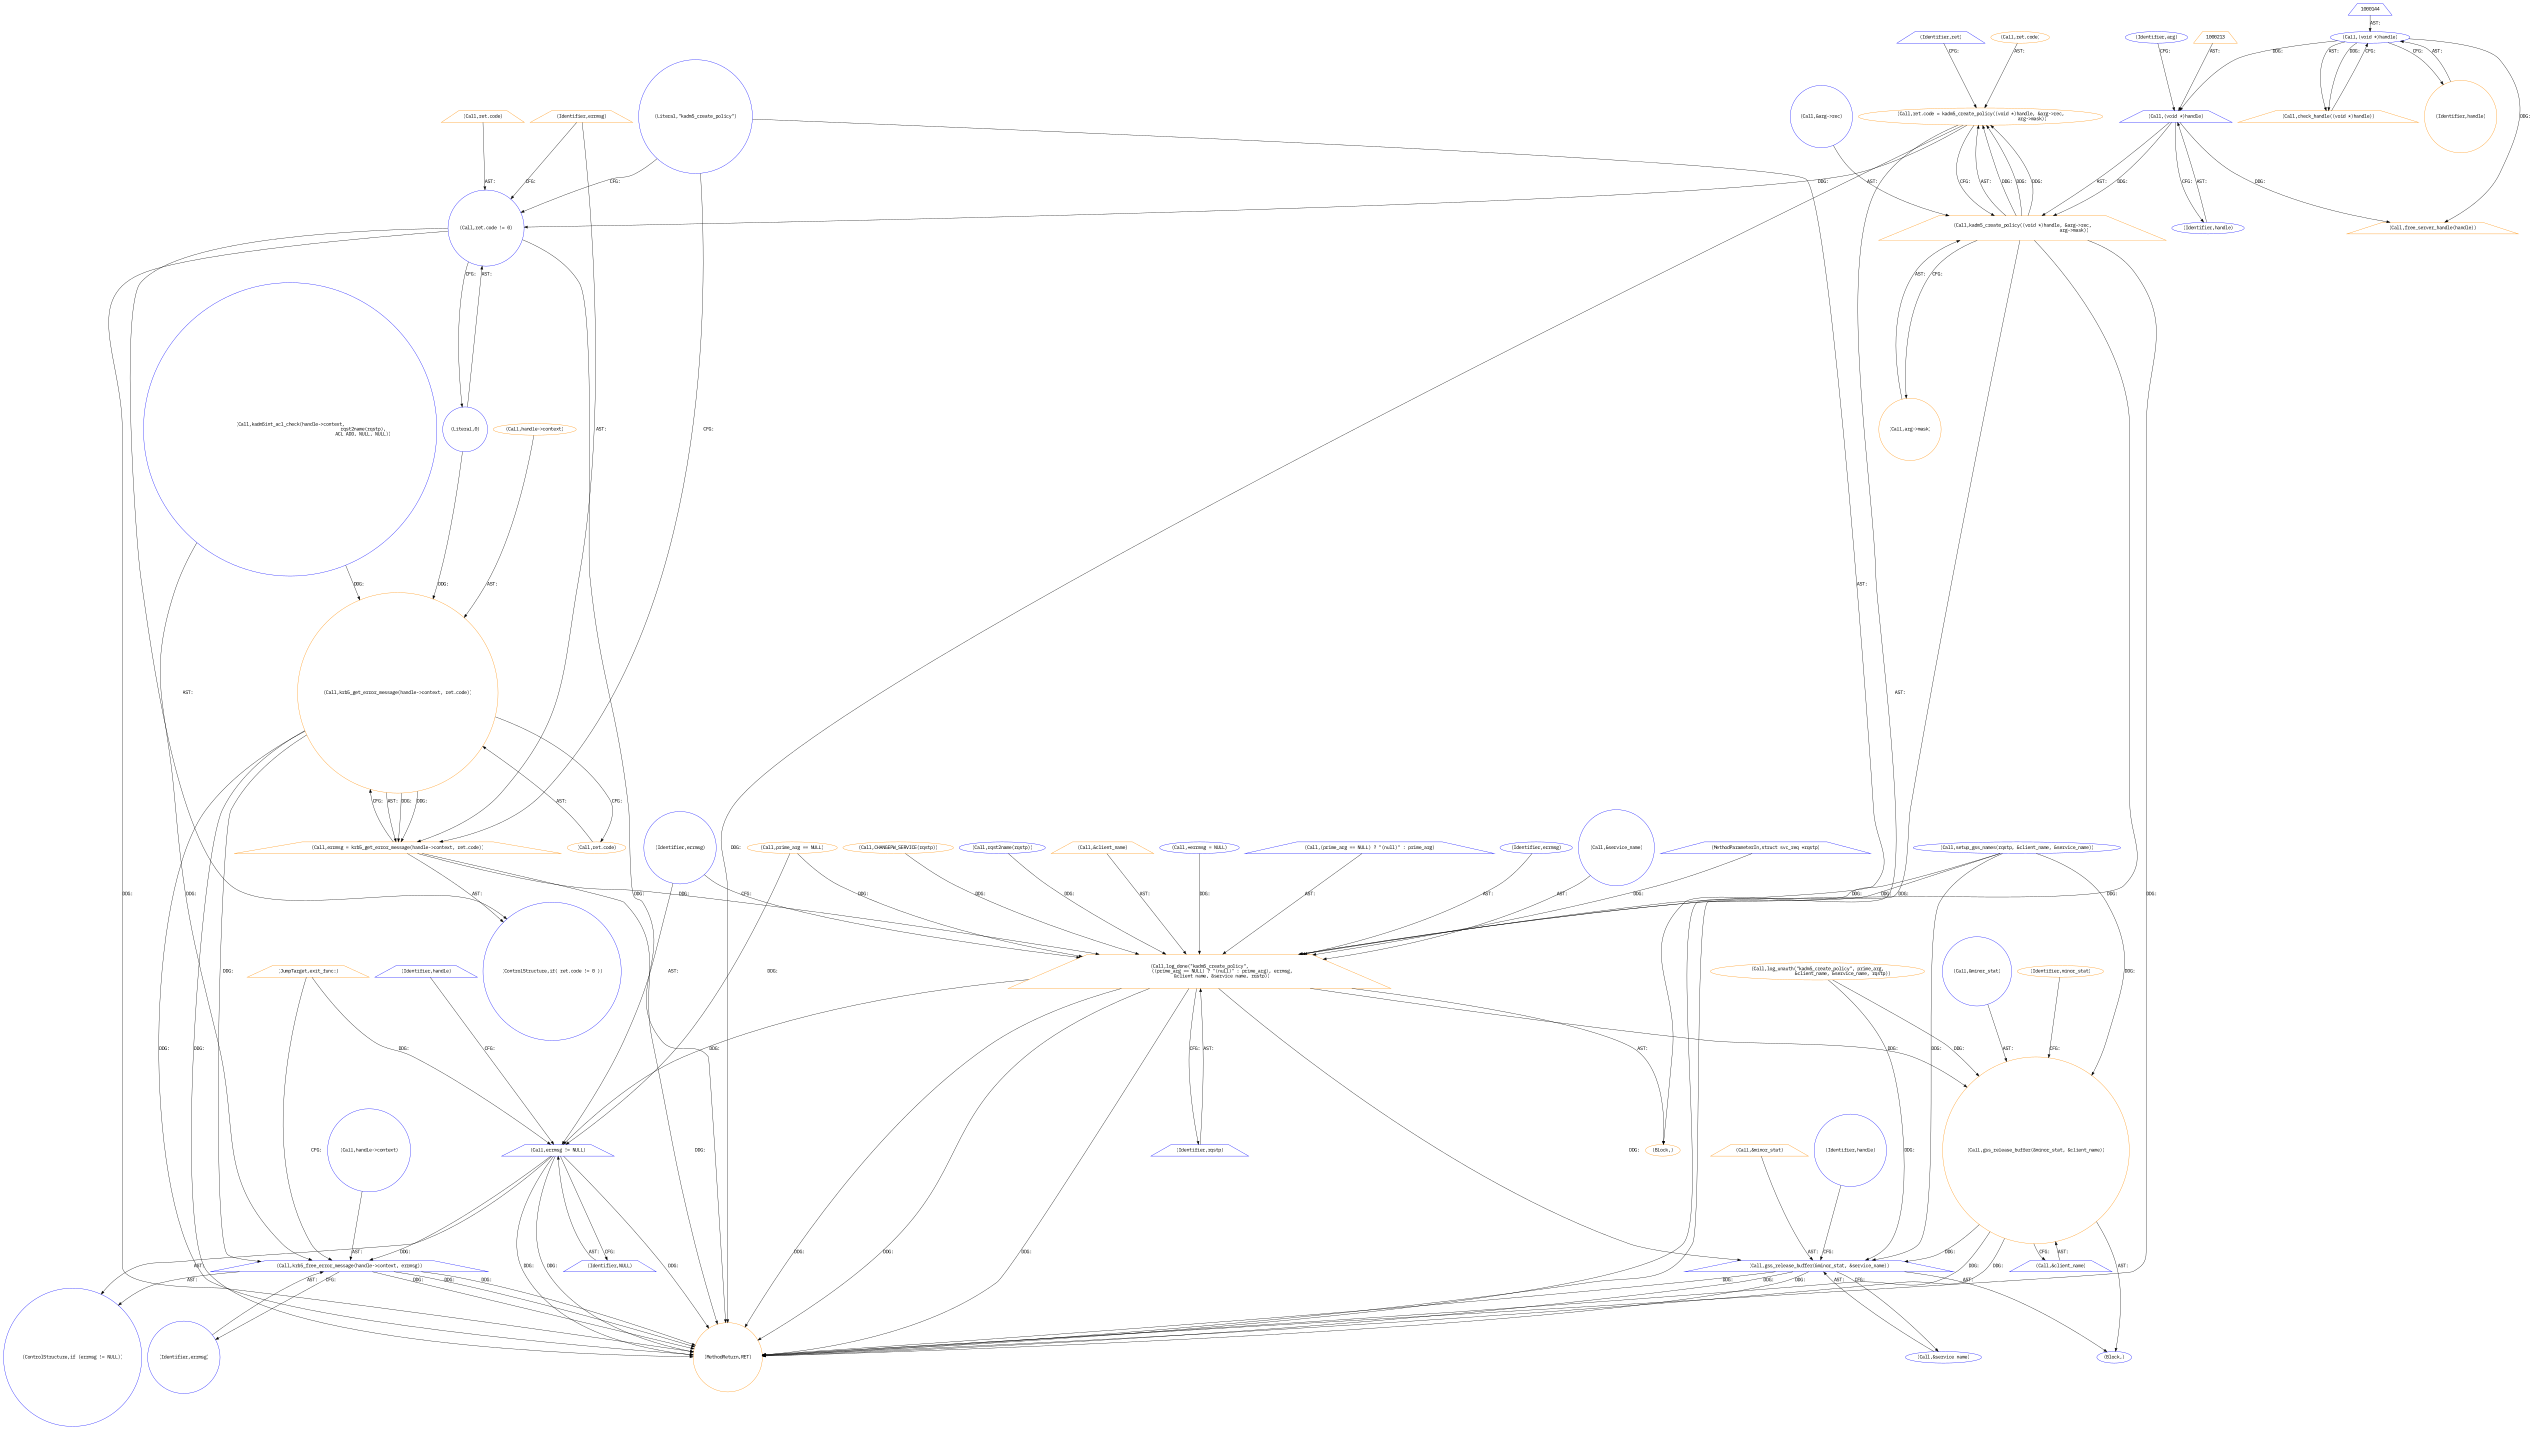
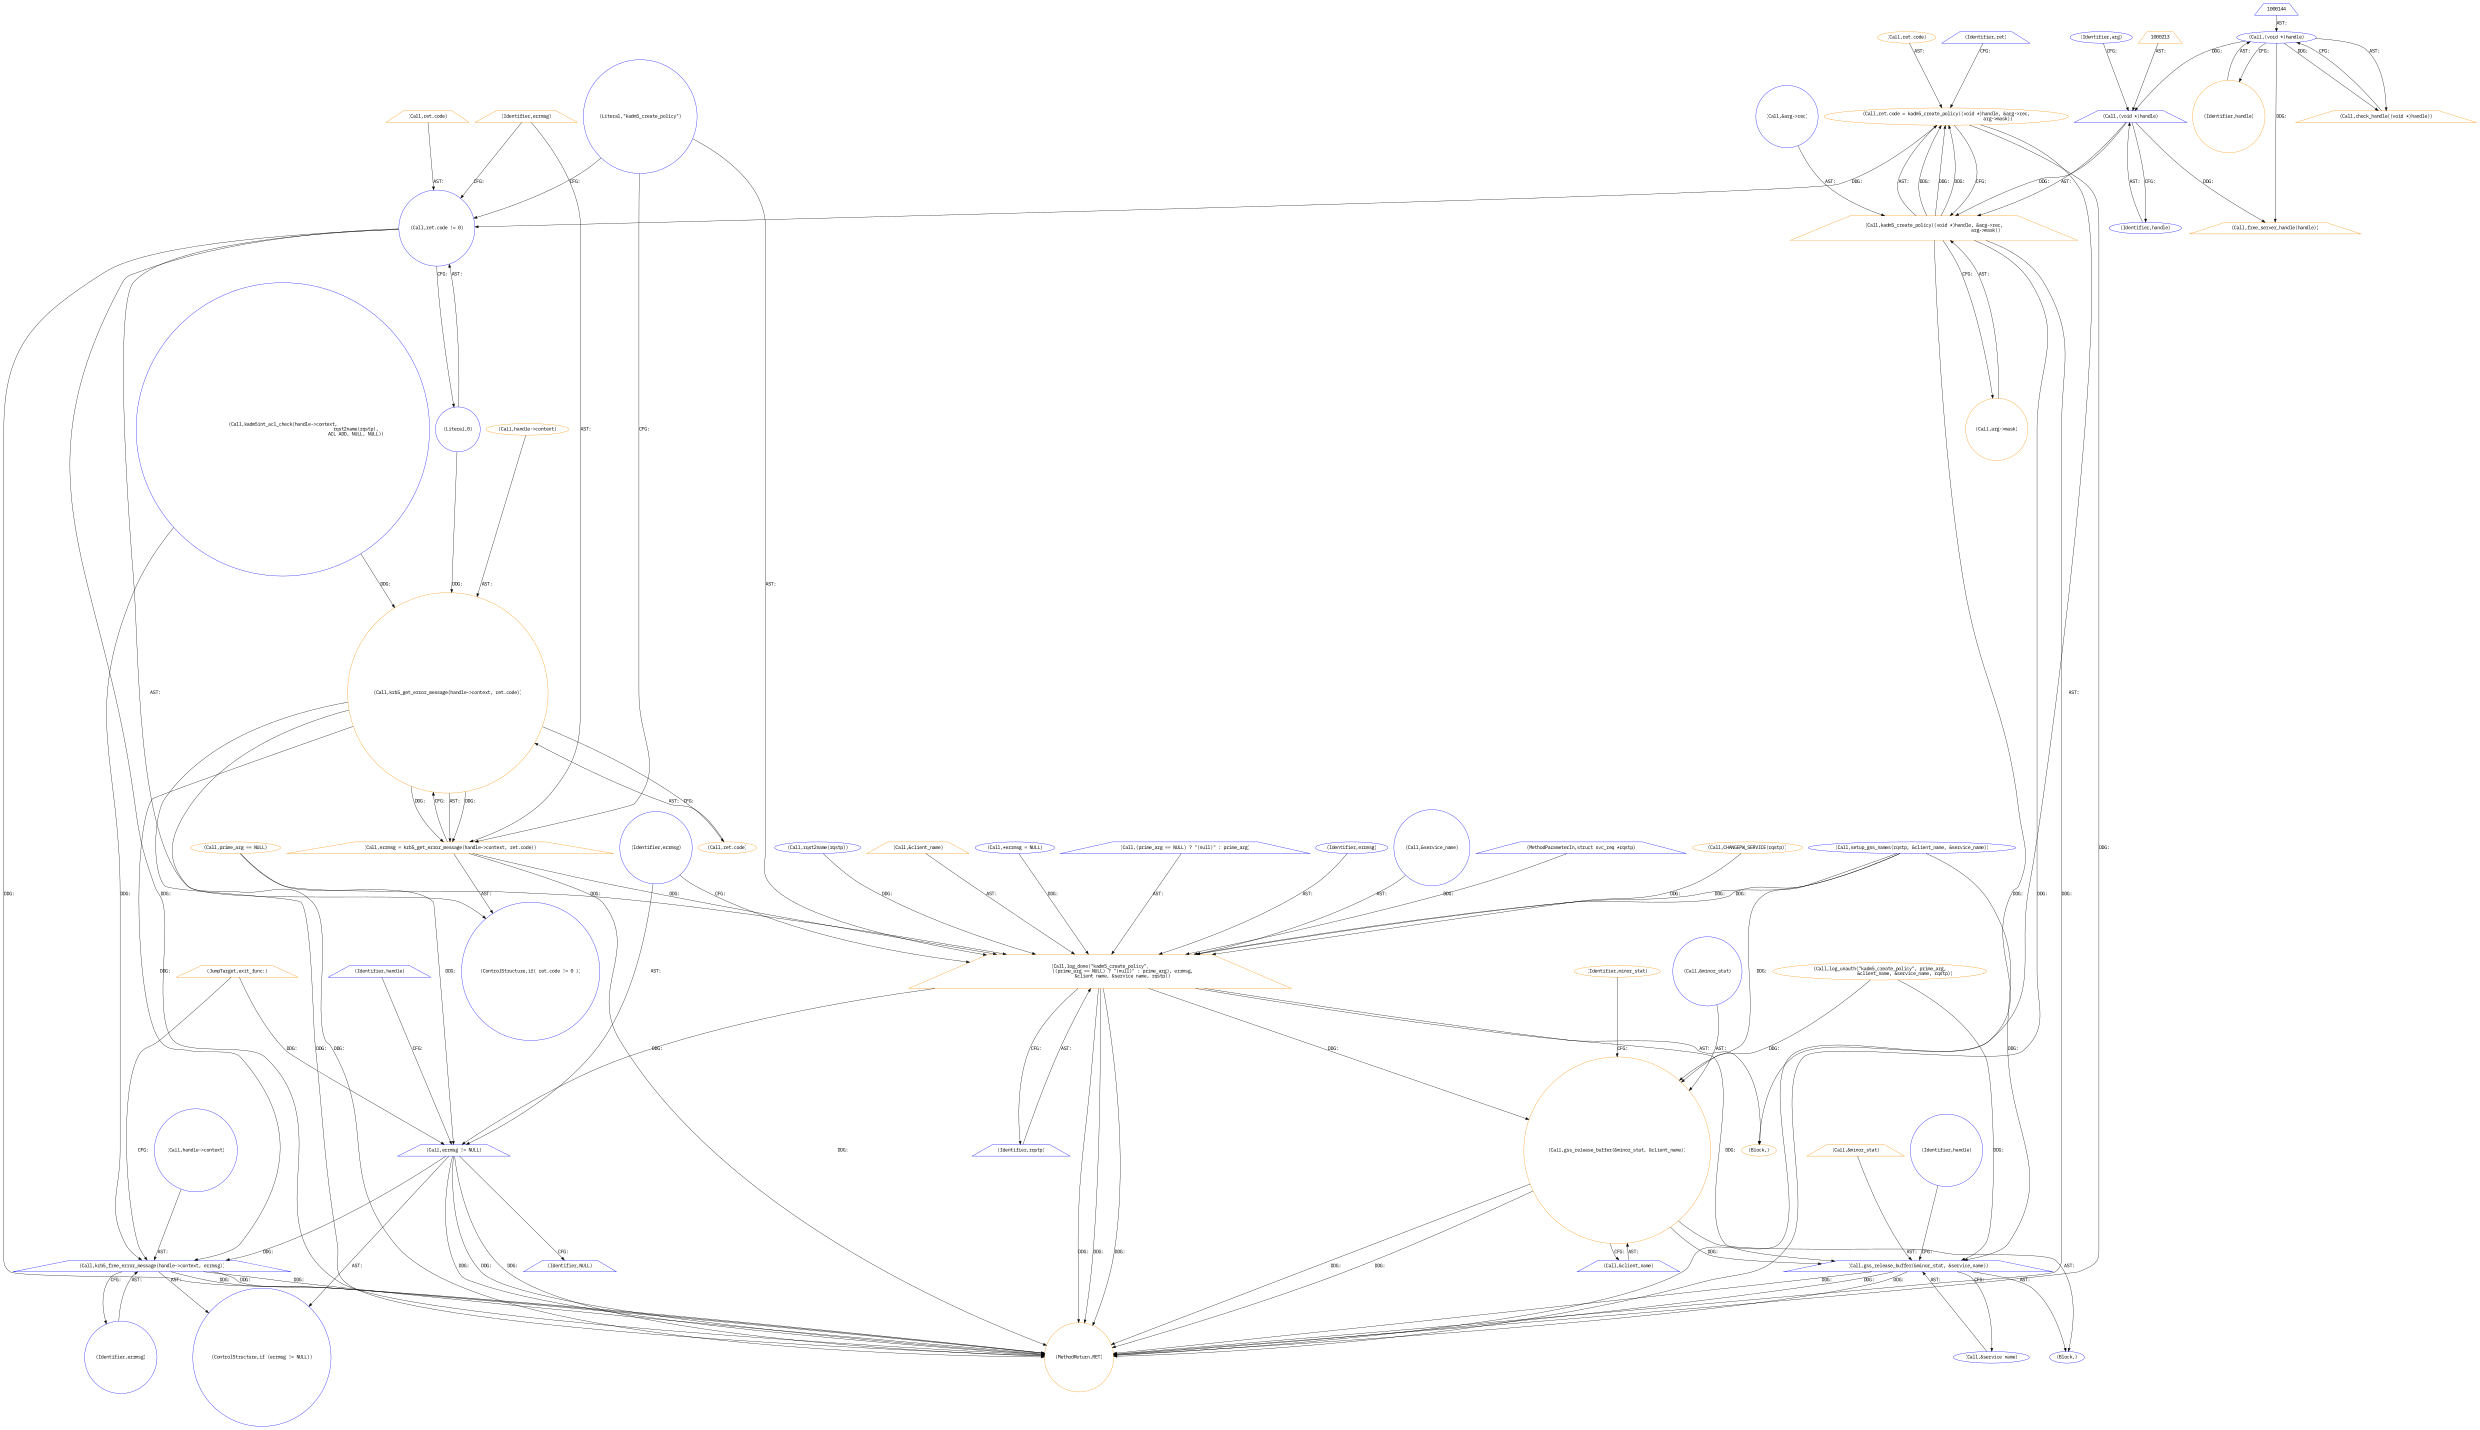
(568, 1213) -> none
